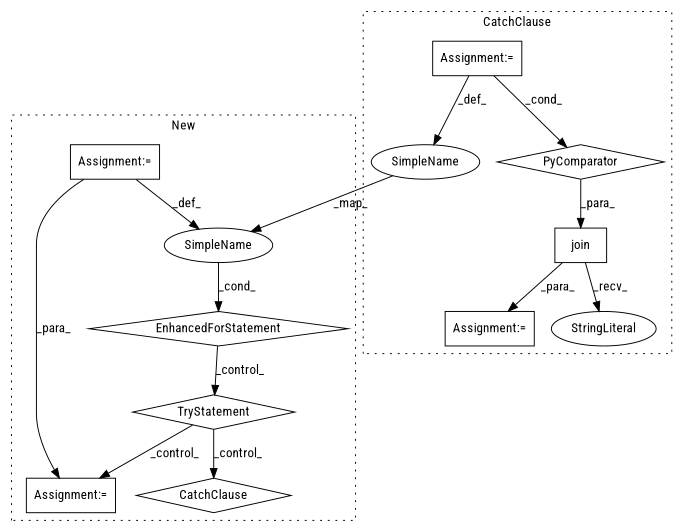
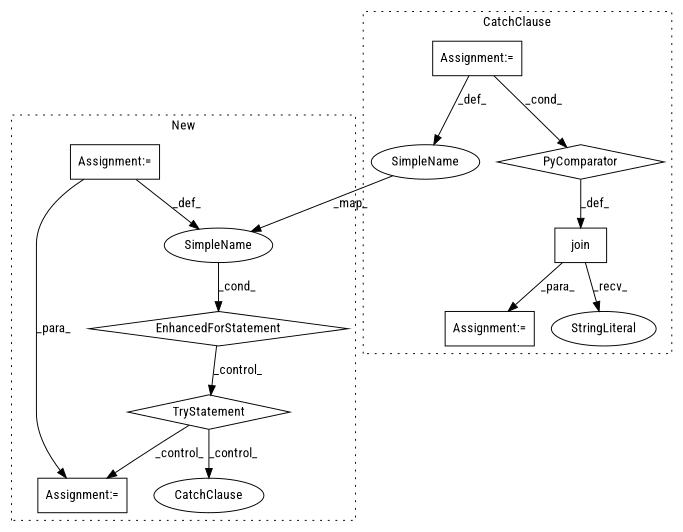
(598, 204) -> (596, 204)
(214, 495) -> (209, 495)
